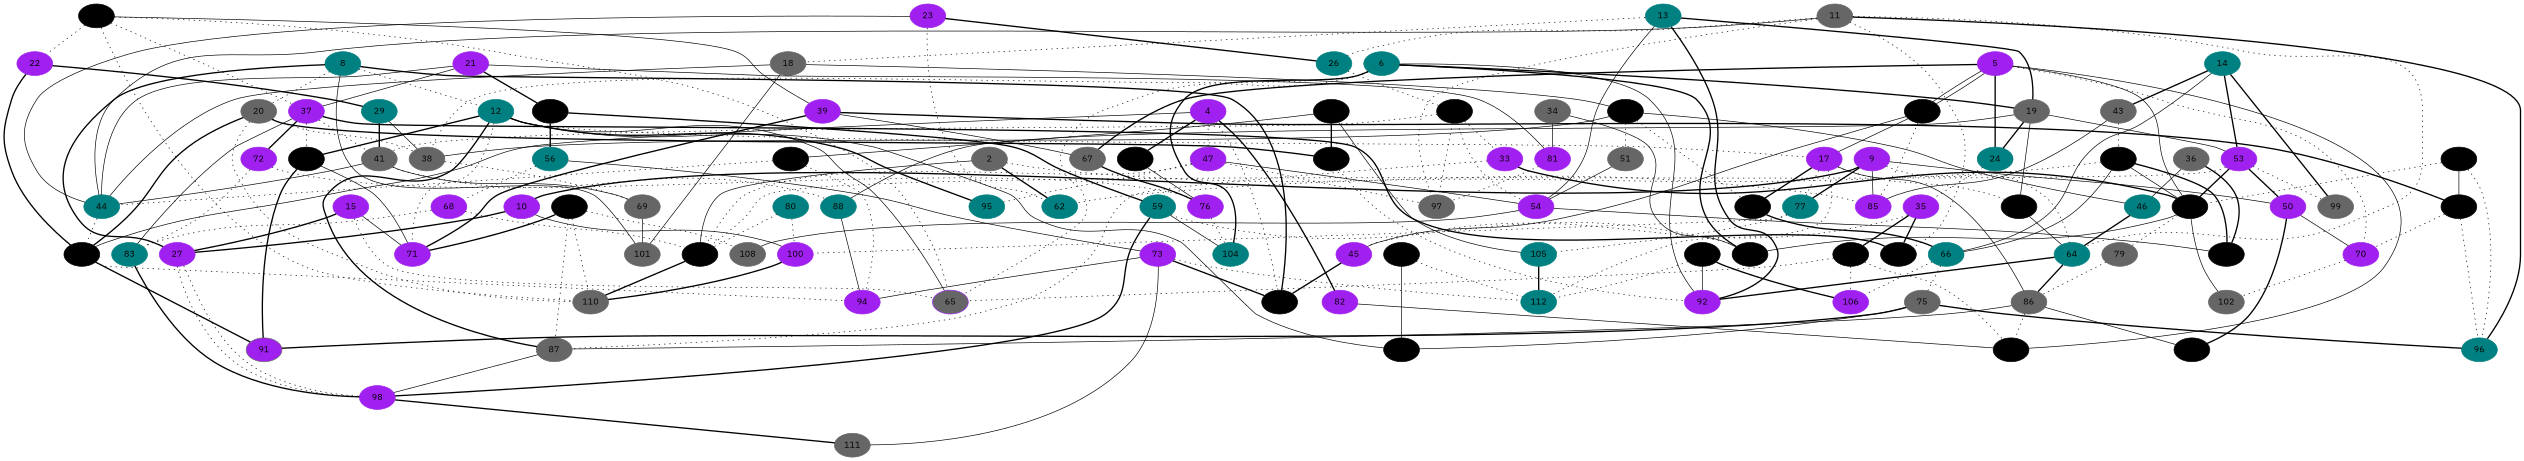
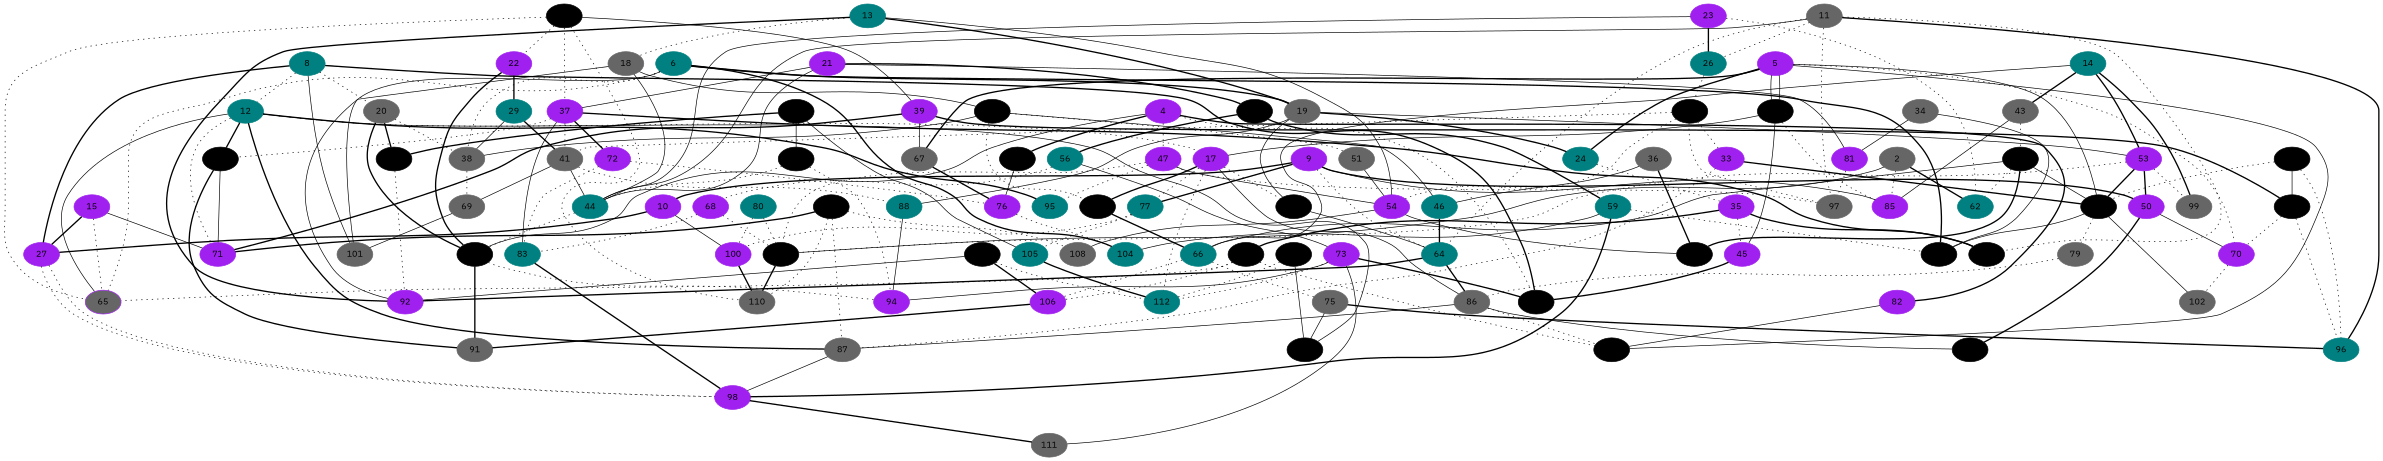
(2147, 187) -> (1728, 183)
(371, 269) -> none
(1095, 336) -> (761, 327)
(264, 350) -> (475, 350)
